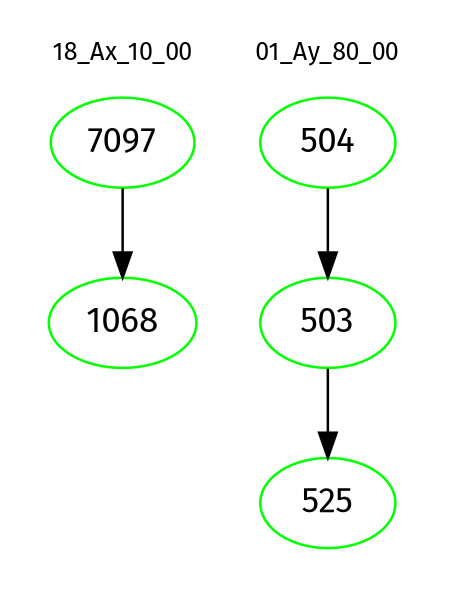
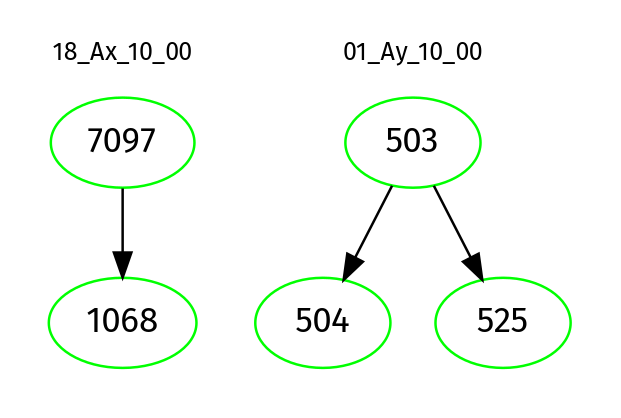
(328, 54) -> (413, 54)
(328, 220) -> (374, 222)
